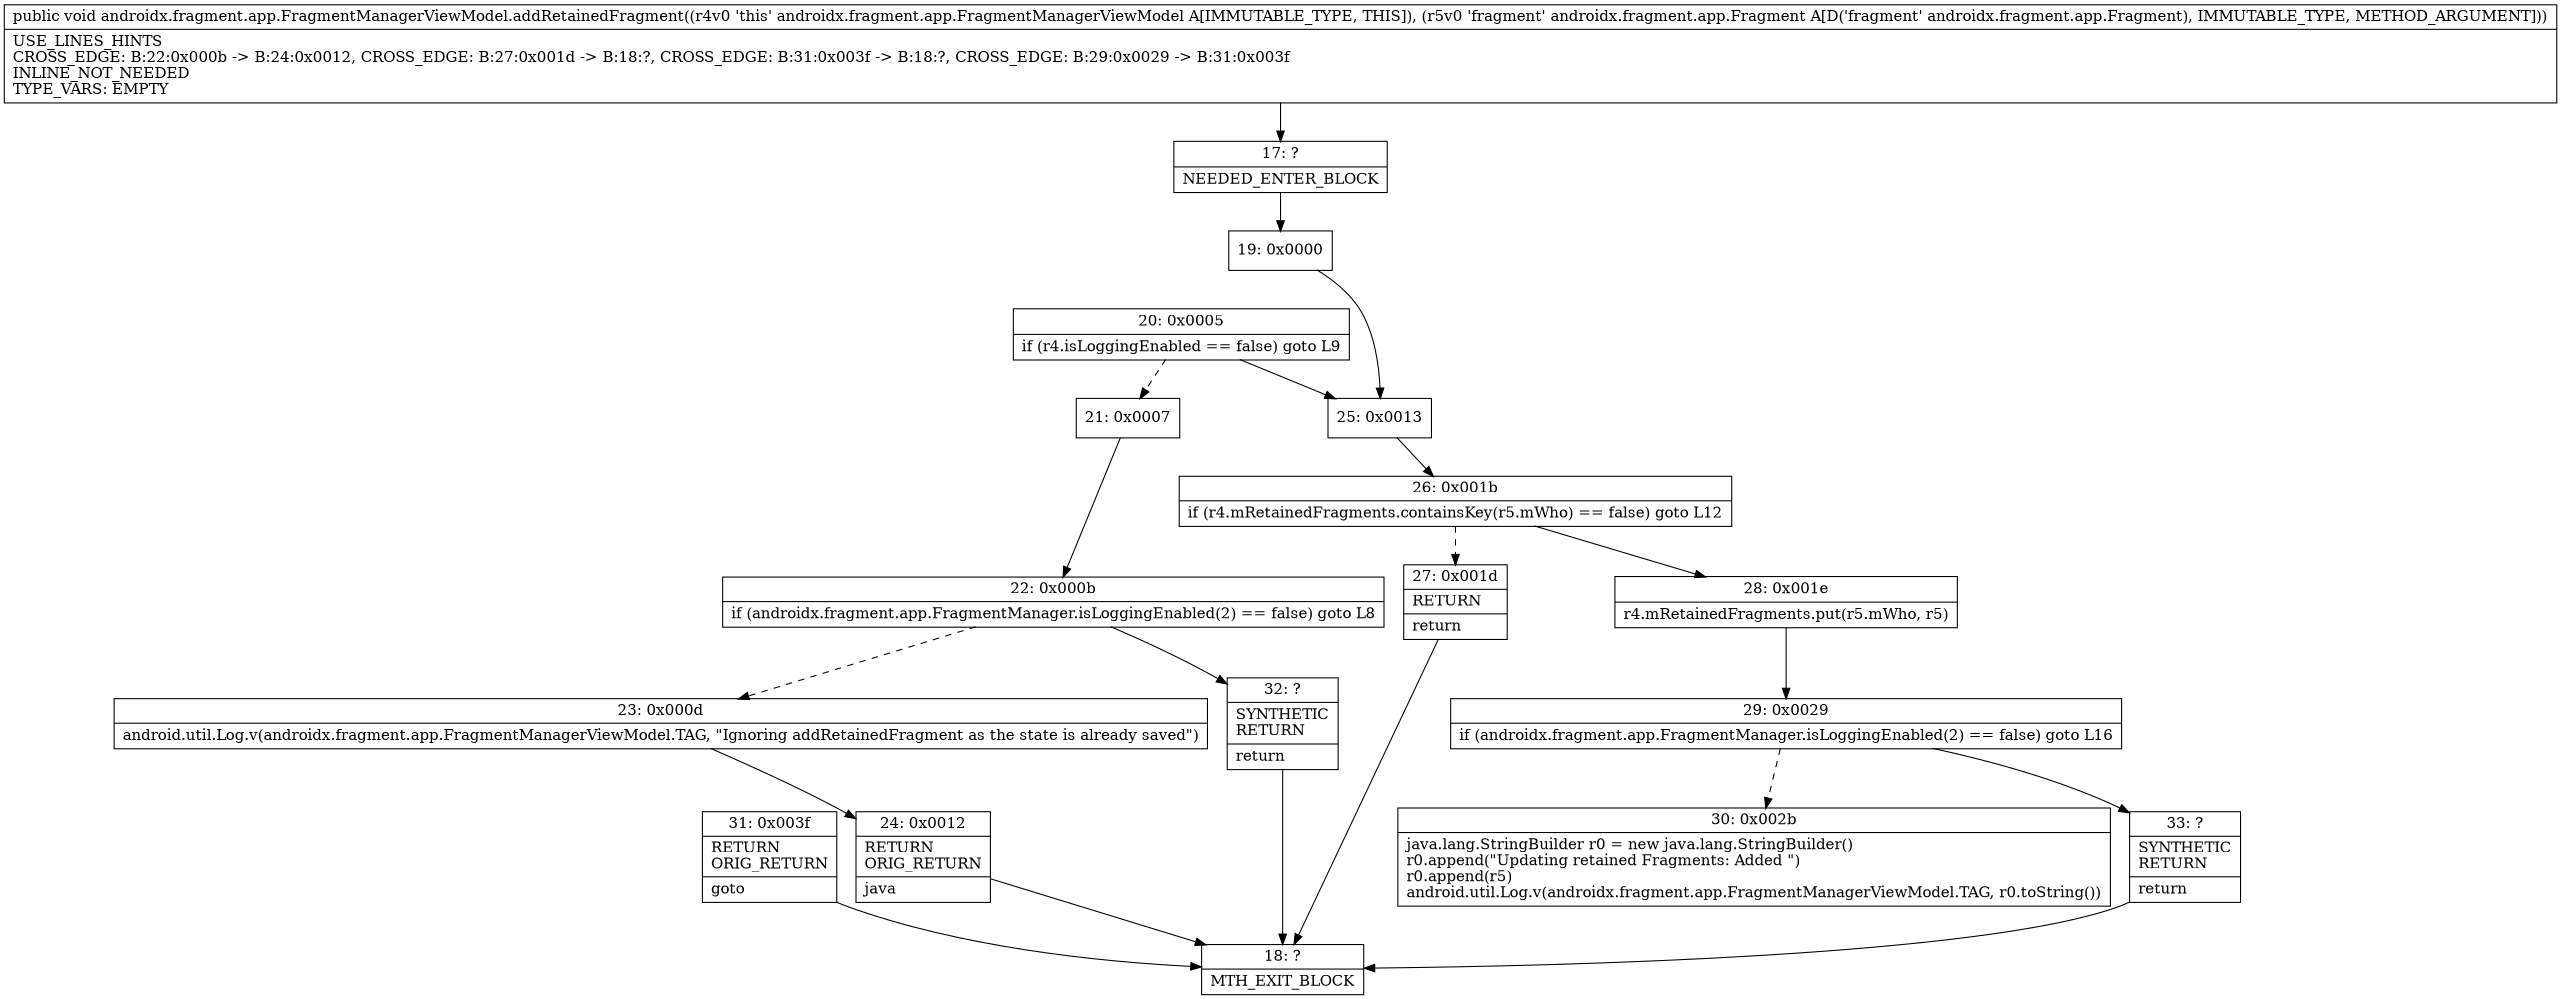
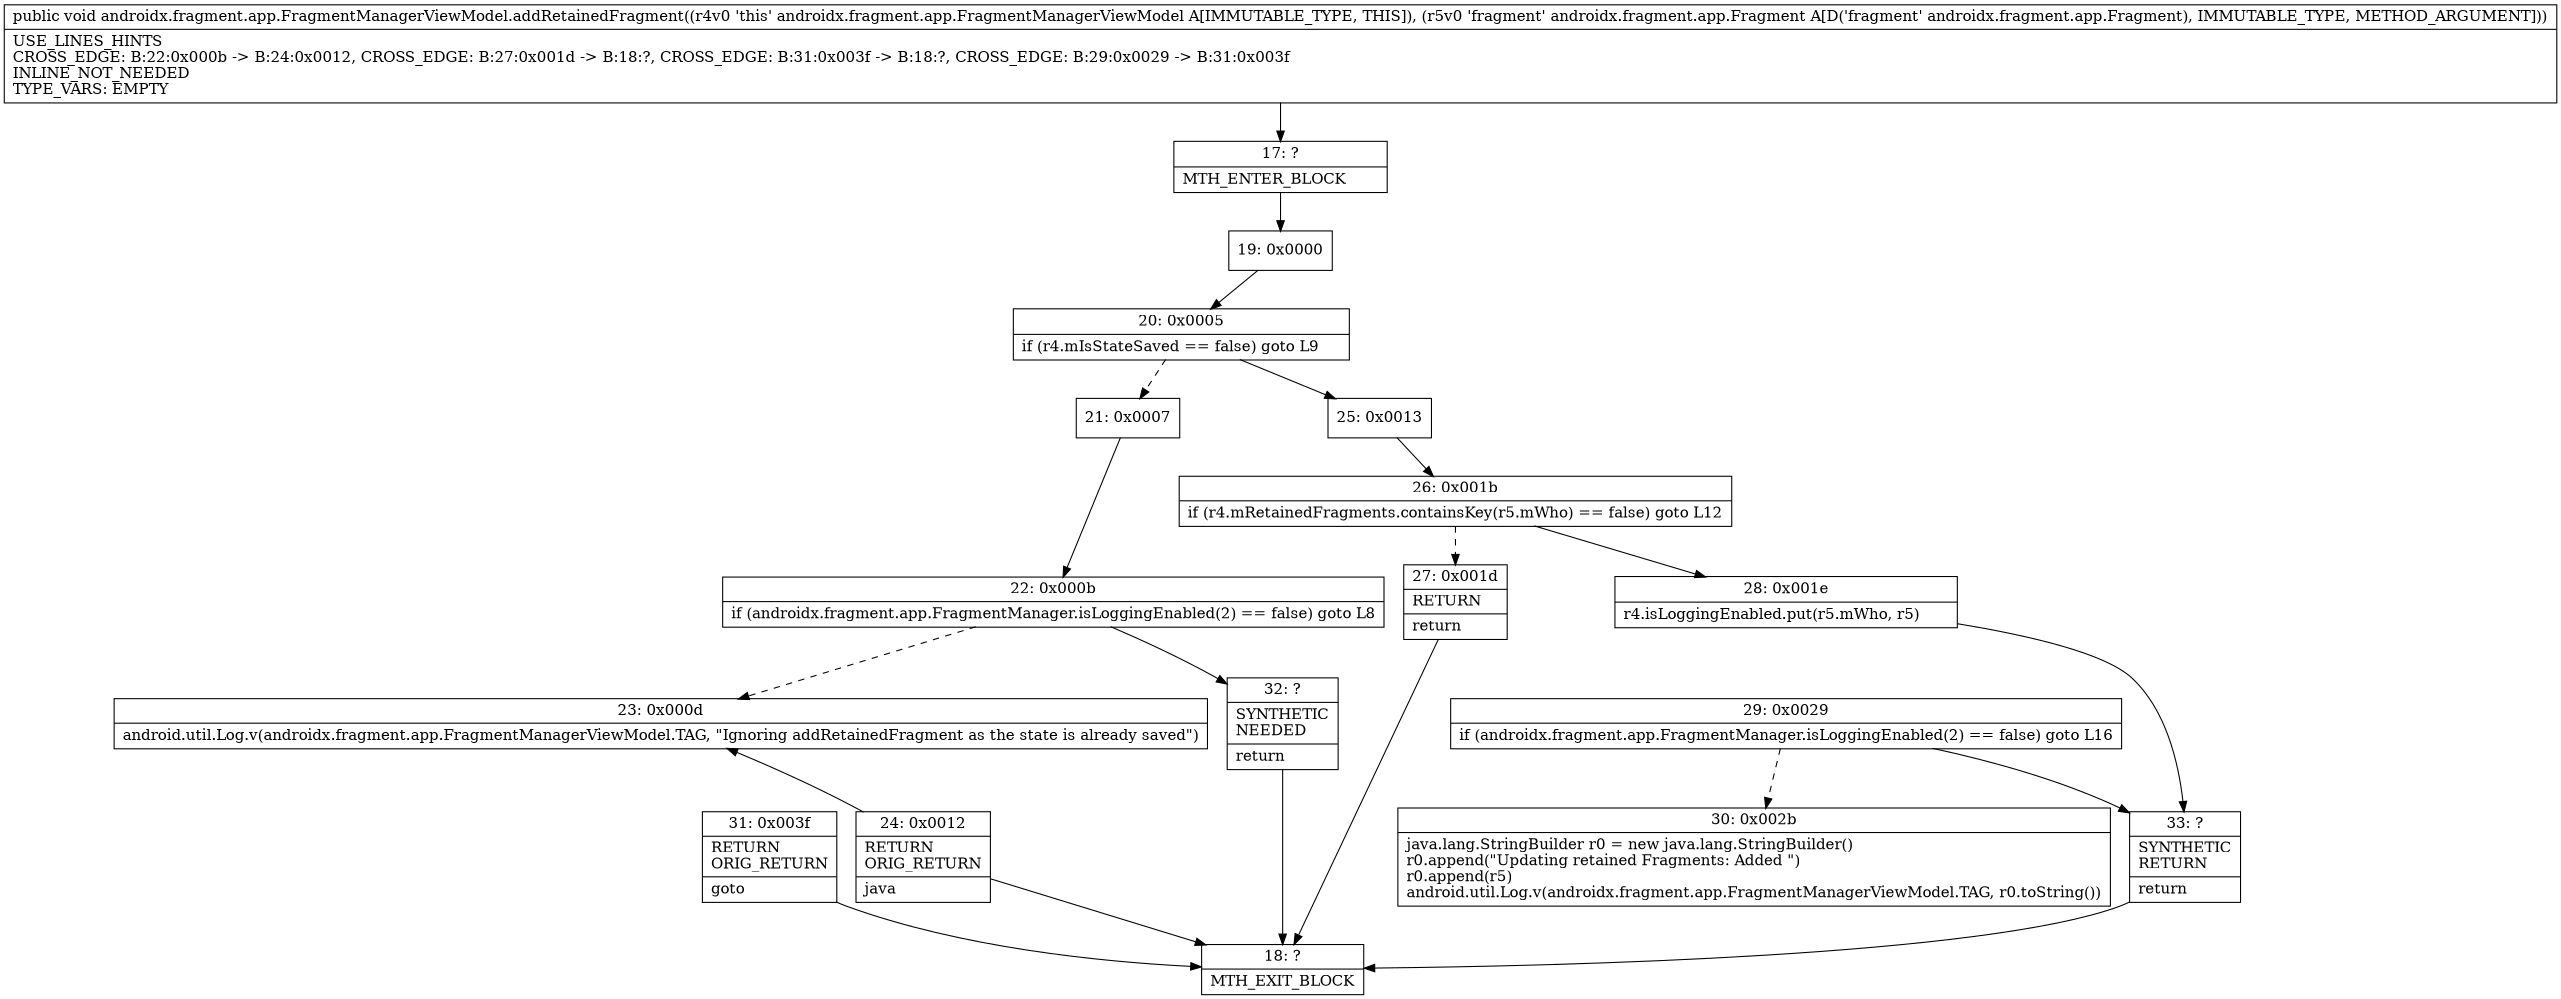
(1281, 179) -> (1265, 179)
(1365, 320) -> (1239, 286)
(1181, 347) -> (1171, 347)
(1786, 614) -> (1772, 614)
(1786, 658) -> (2112, 665)
(1270, 731) -> (1271, 731)
(779, 779) -> (801, 781)
